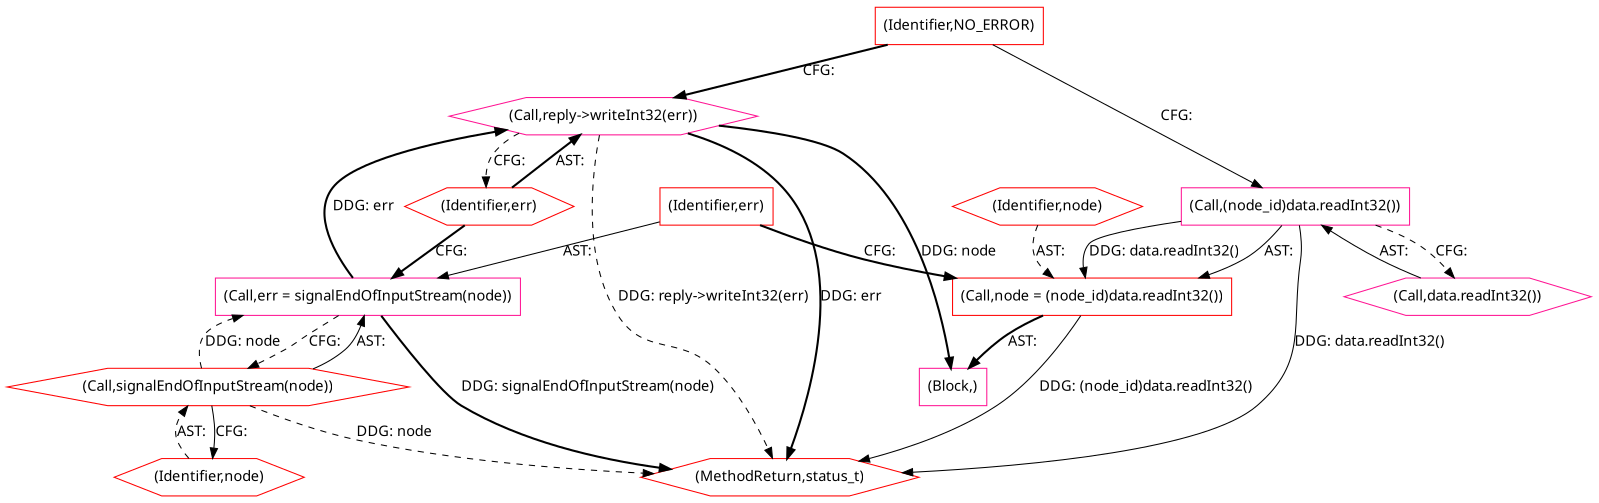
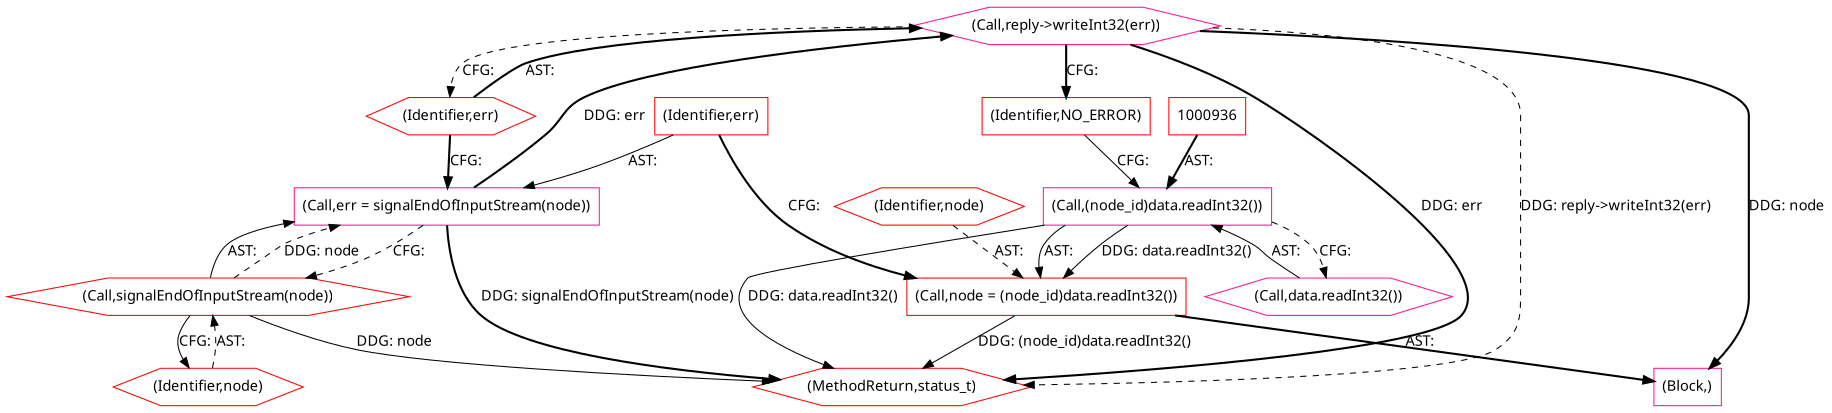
(787, 70) -> (1066, 66)
none -> (1207, 116)
(443, 455) -> (503, 366)
